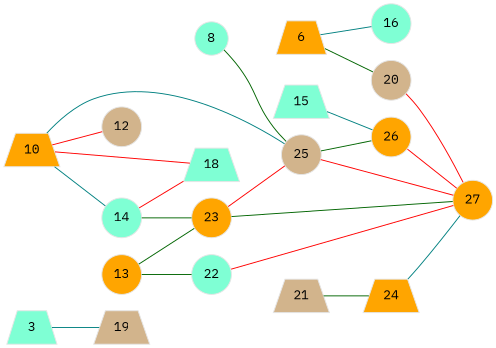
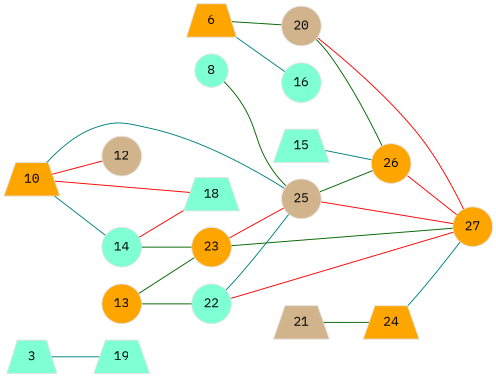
none -> (353, 90)
none -> (258, 253)
(122, 327) -> (122, 357)
